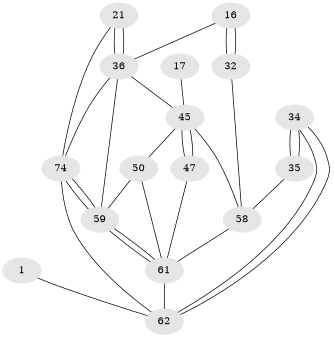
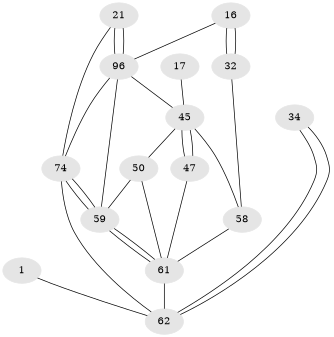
(119, 67) -> (119, 67)
(295, 169) -> none
